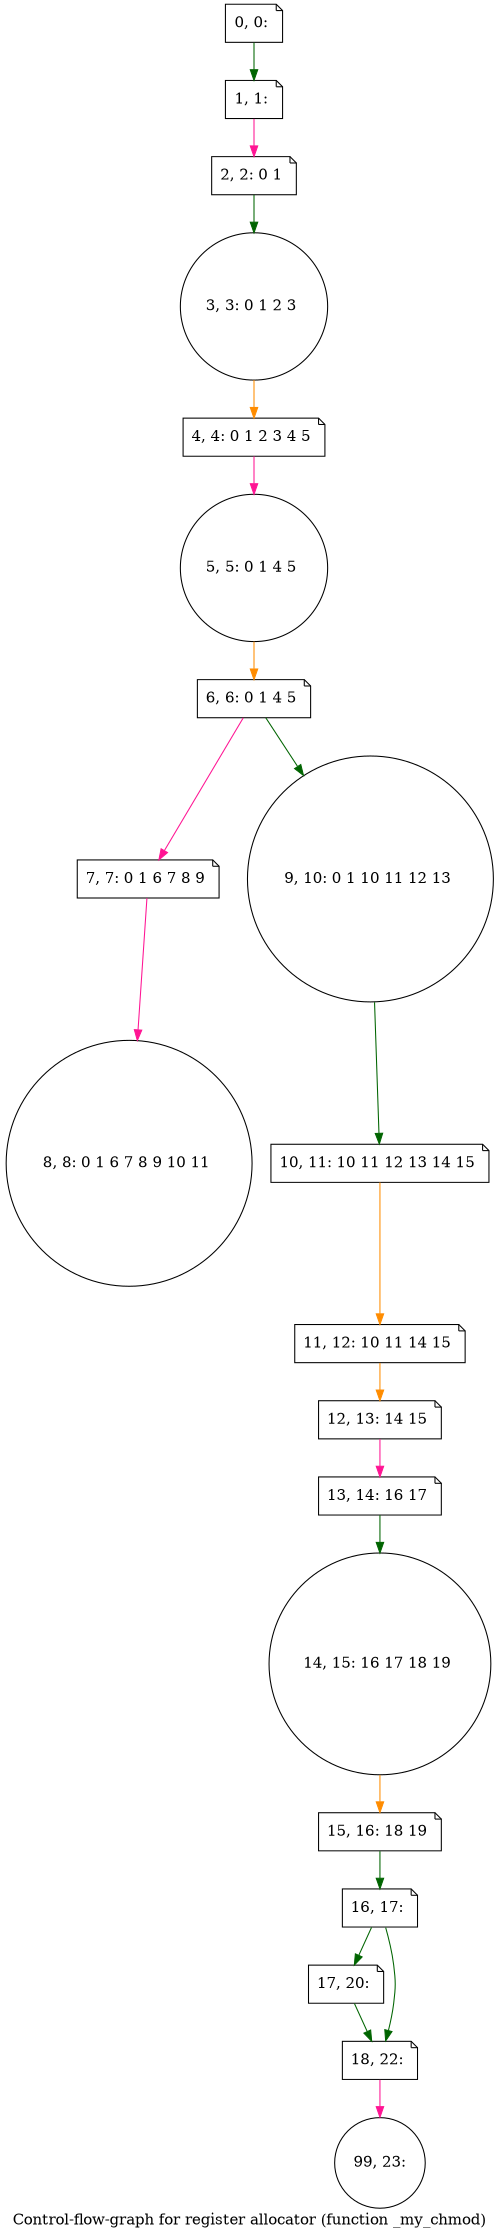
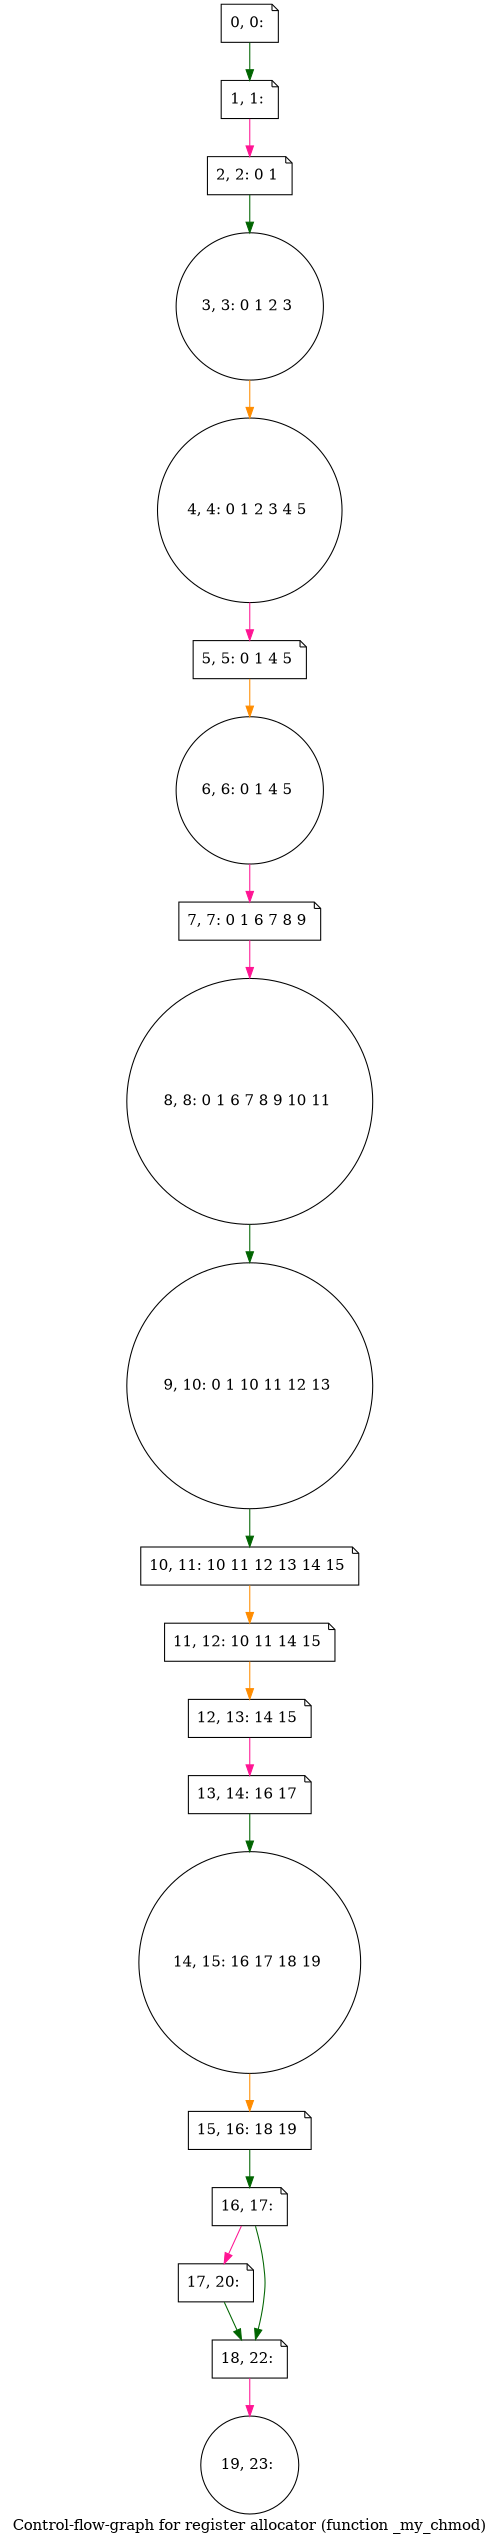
(254, 437) -> (250, 510)
(254, 568) -> (250, 660)
(254, 699) -> (250, 790)
(282, 742) -> (250, 1238)
(365, 1941) -> (235, 2240)
(380, 2163) -> (250, 2465)
